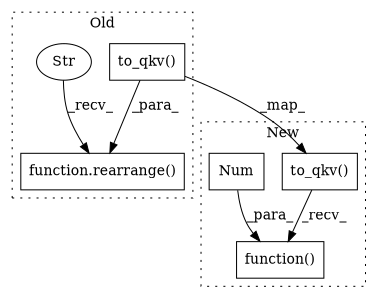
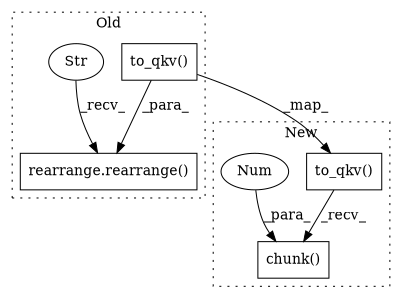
(103, 172) -> (109, 172)
(237, 172) -> (255, 172)
(280, 260) -> (293, 260)
